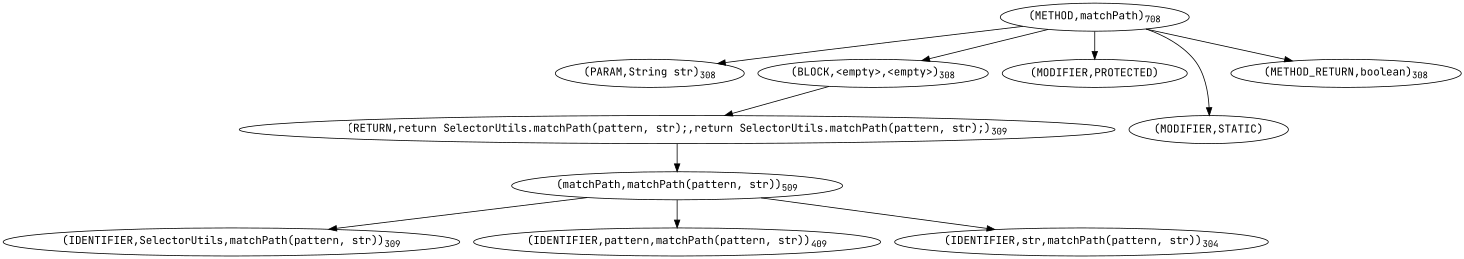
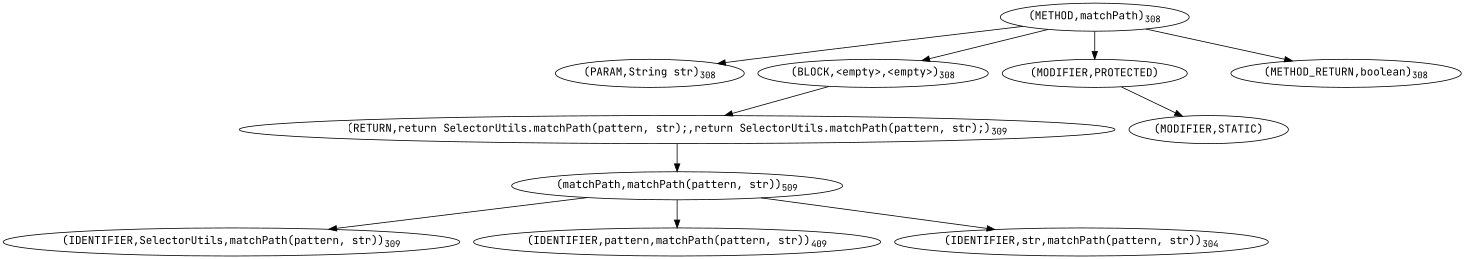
(1153, 16) -> (1153, 16)
(1192, 57) -> (1148, 100)
